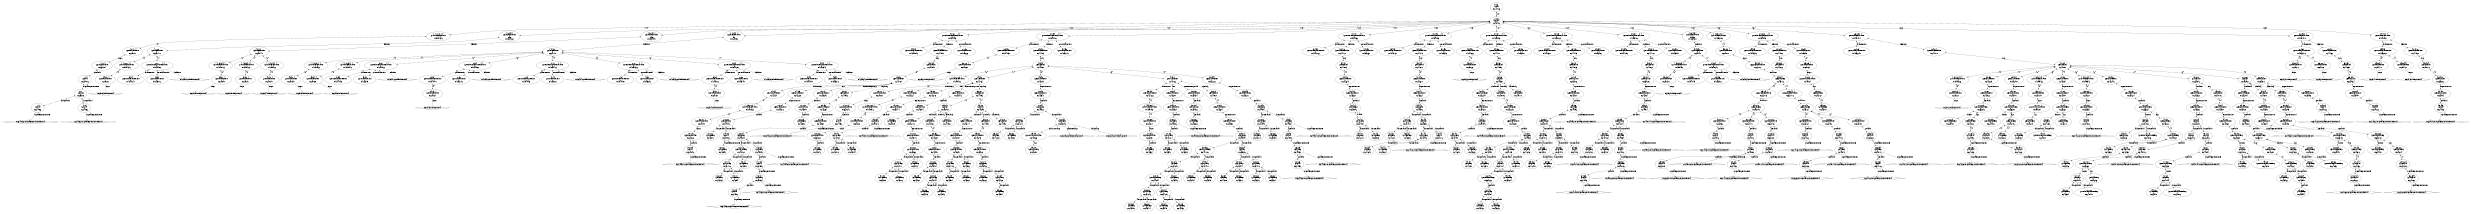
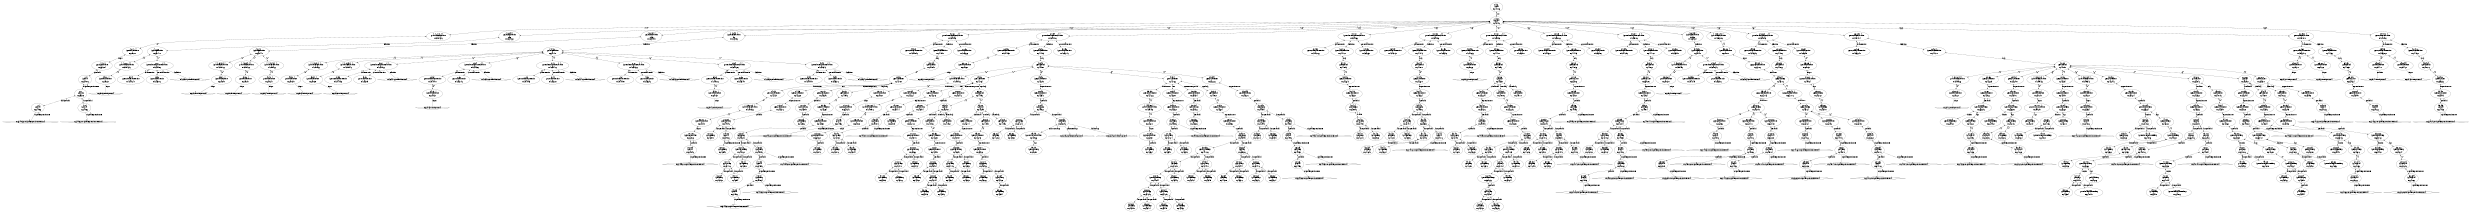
(2380, 73) -> (2380, 73)
